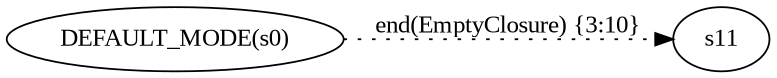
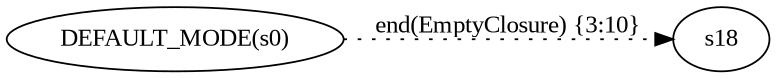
(721, 39) -> (721, 39)
